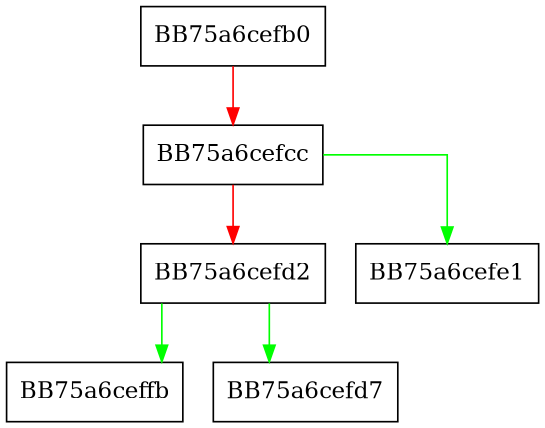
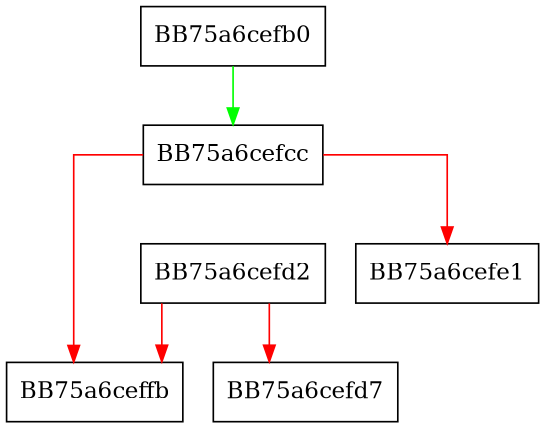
(233, 87) -> (233, 87)
(421, 155) -> (421, 155)
(233, 206) -> (74, 215)
(162, 324) -> (162, 324)
(269, 324) -> (269, 324)
